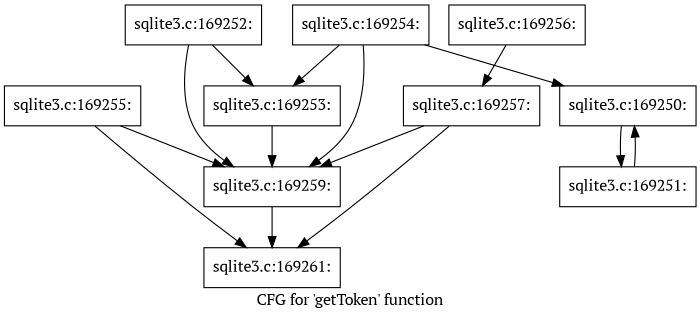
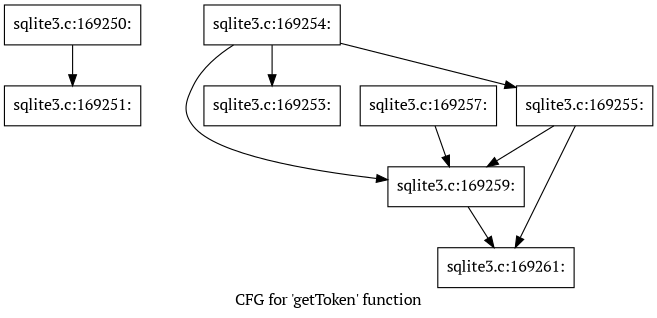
(193, 25) -> none
(517, 25) -> none
(485, 63) -> (423, 64)
(272, 141) -> none
(635, 152) -> none
(379, 185) -> none
